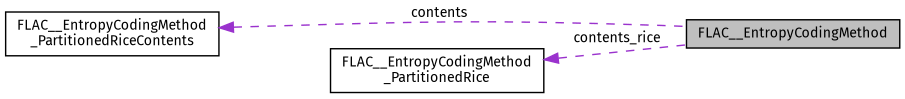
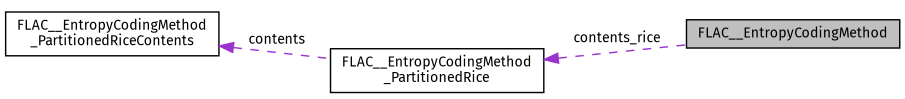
(460, 22) -> (282, 53)
